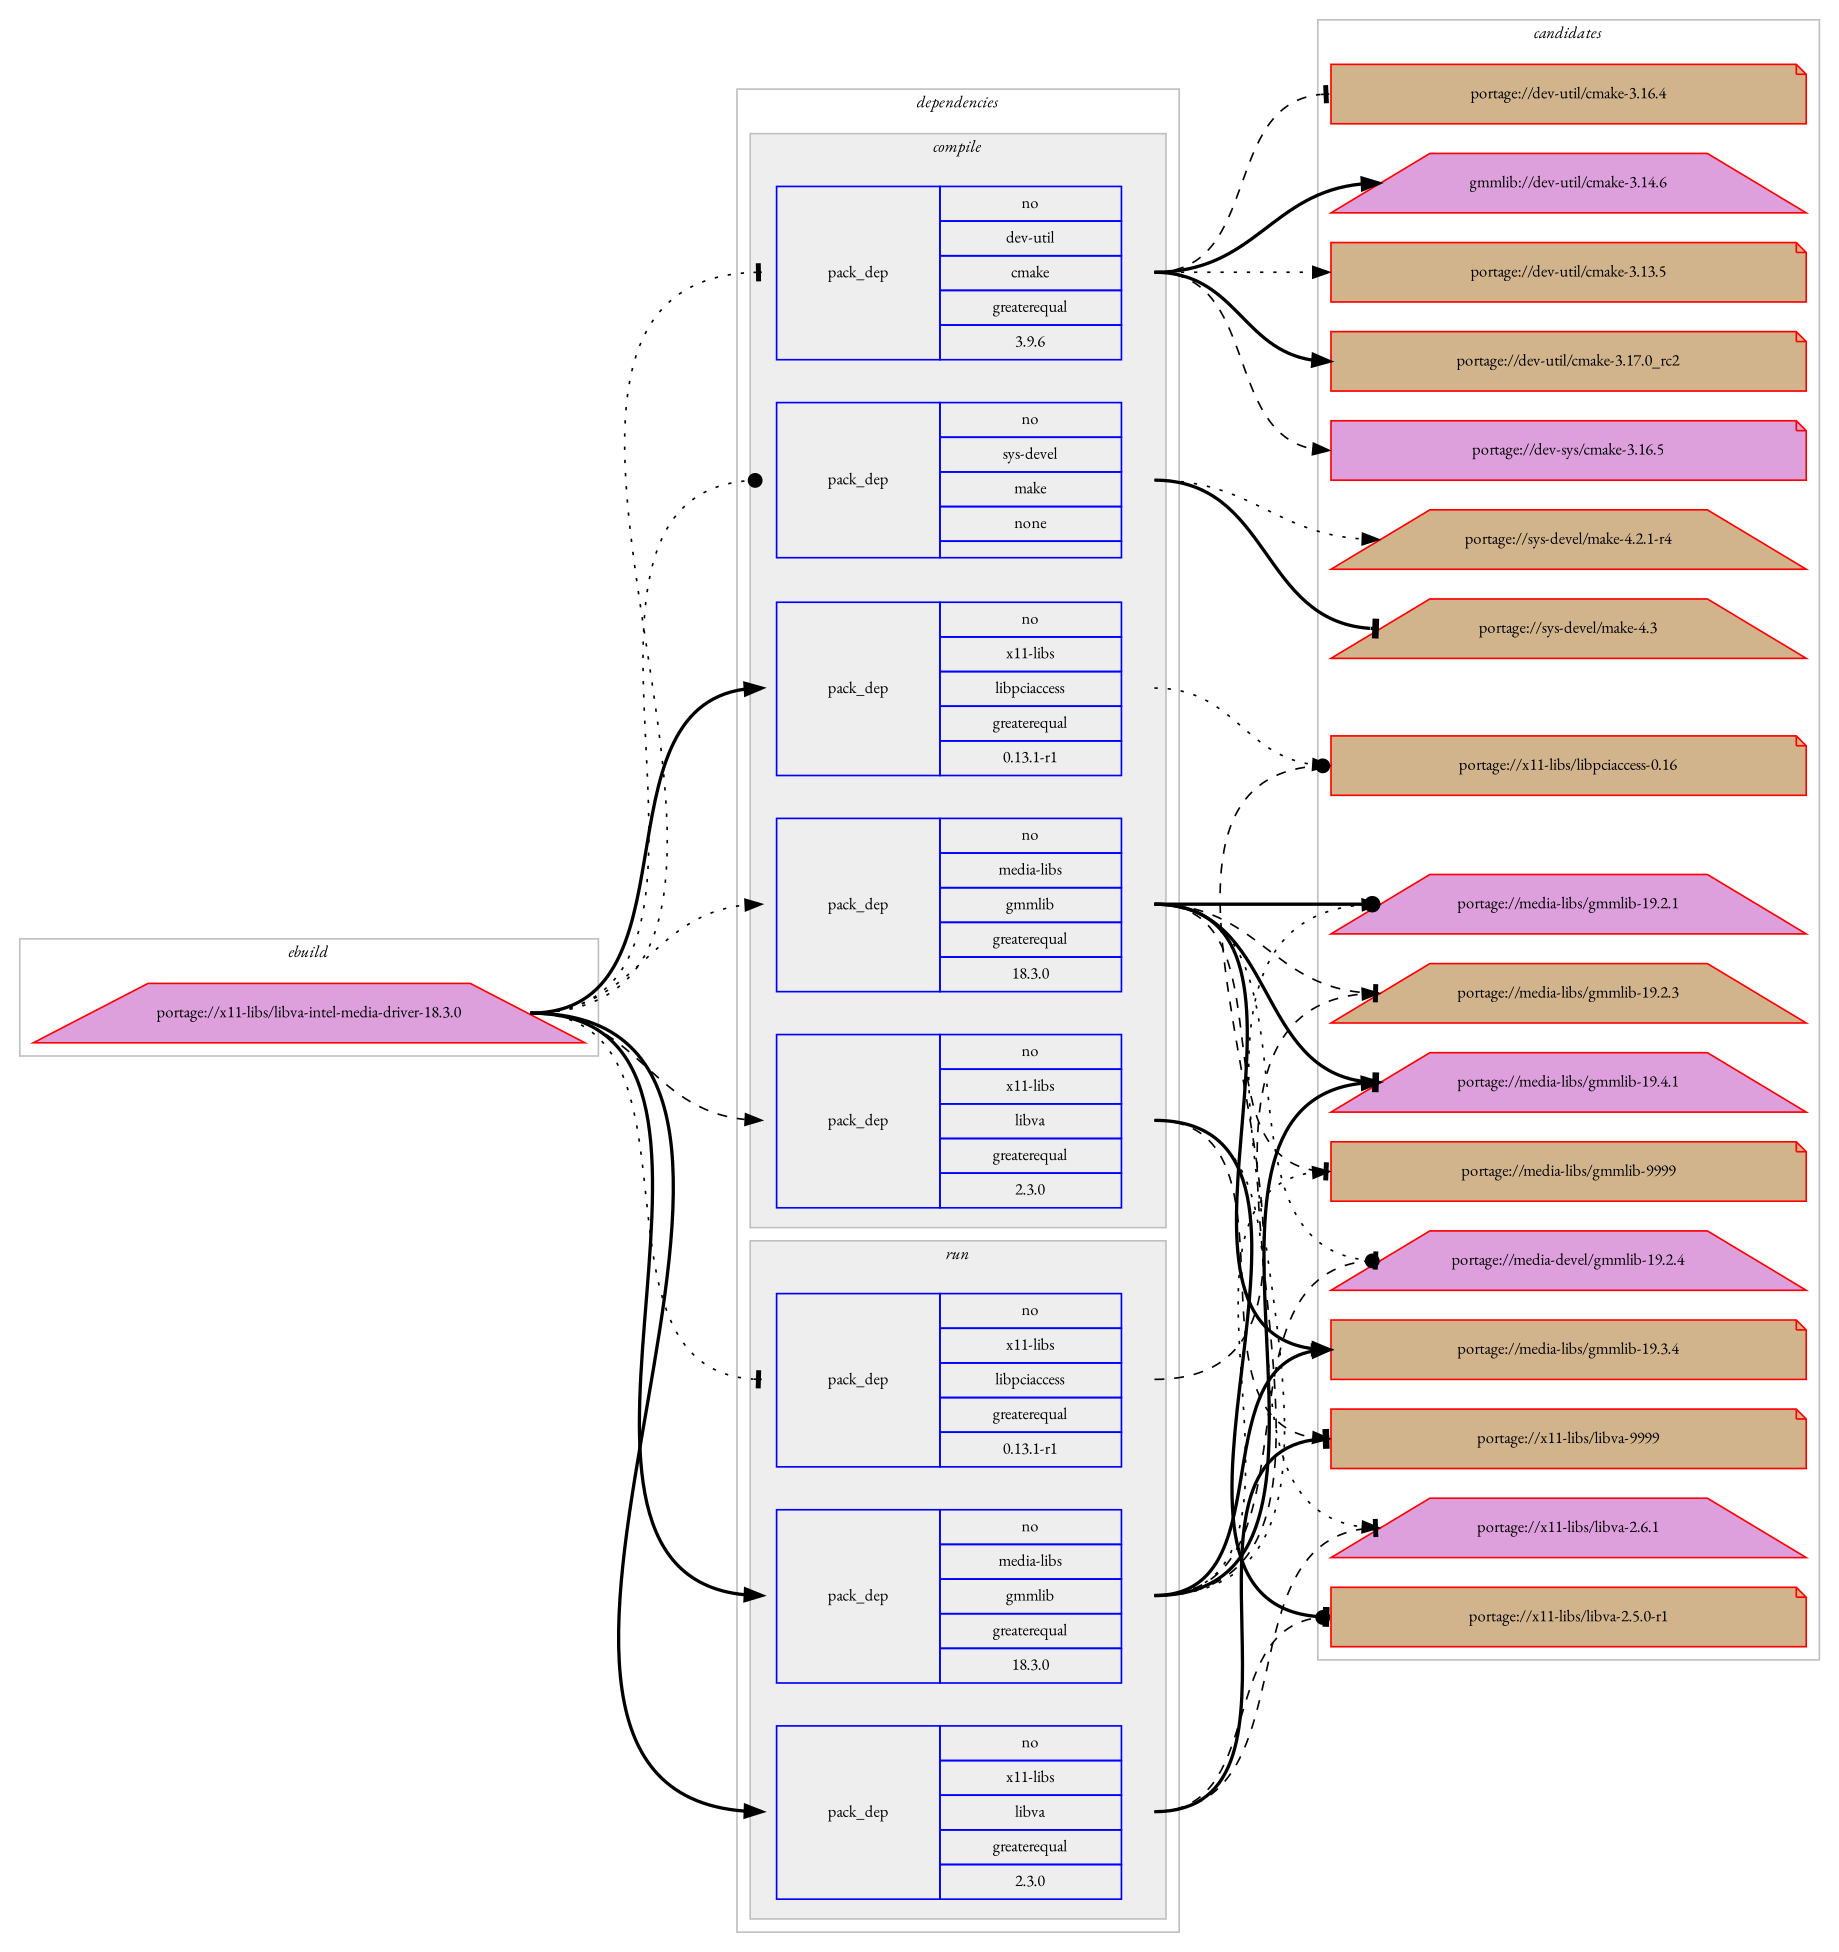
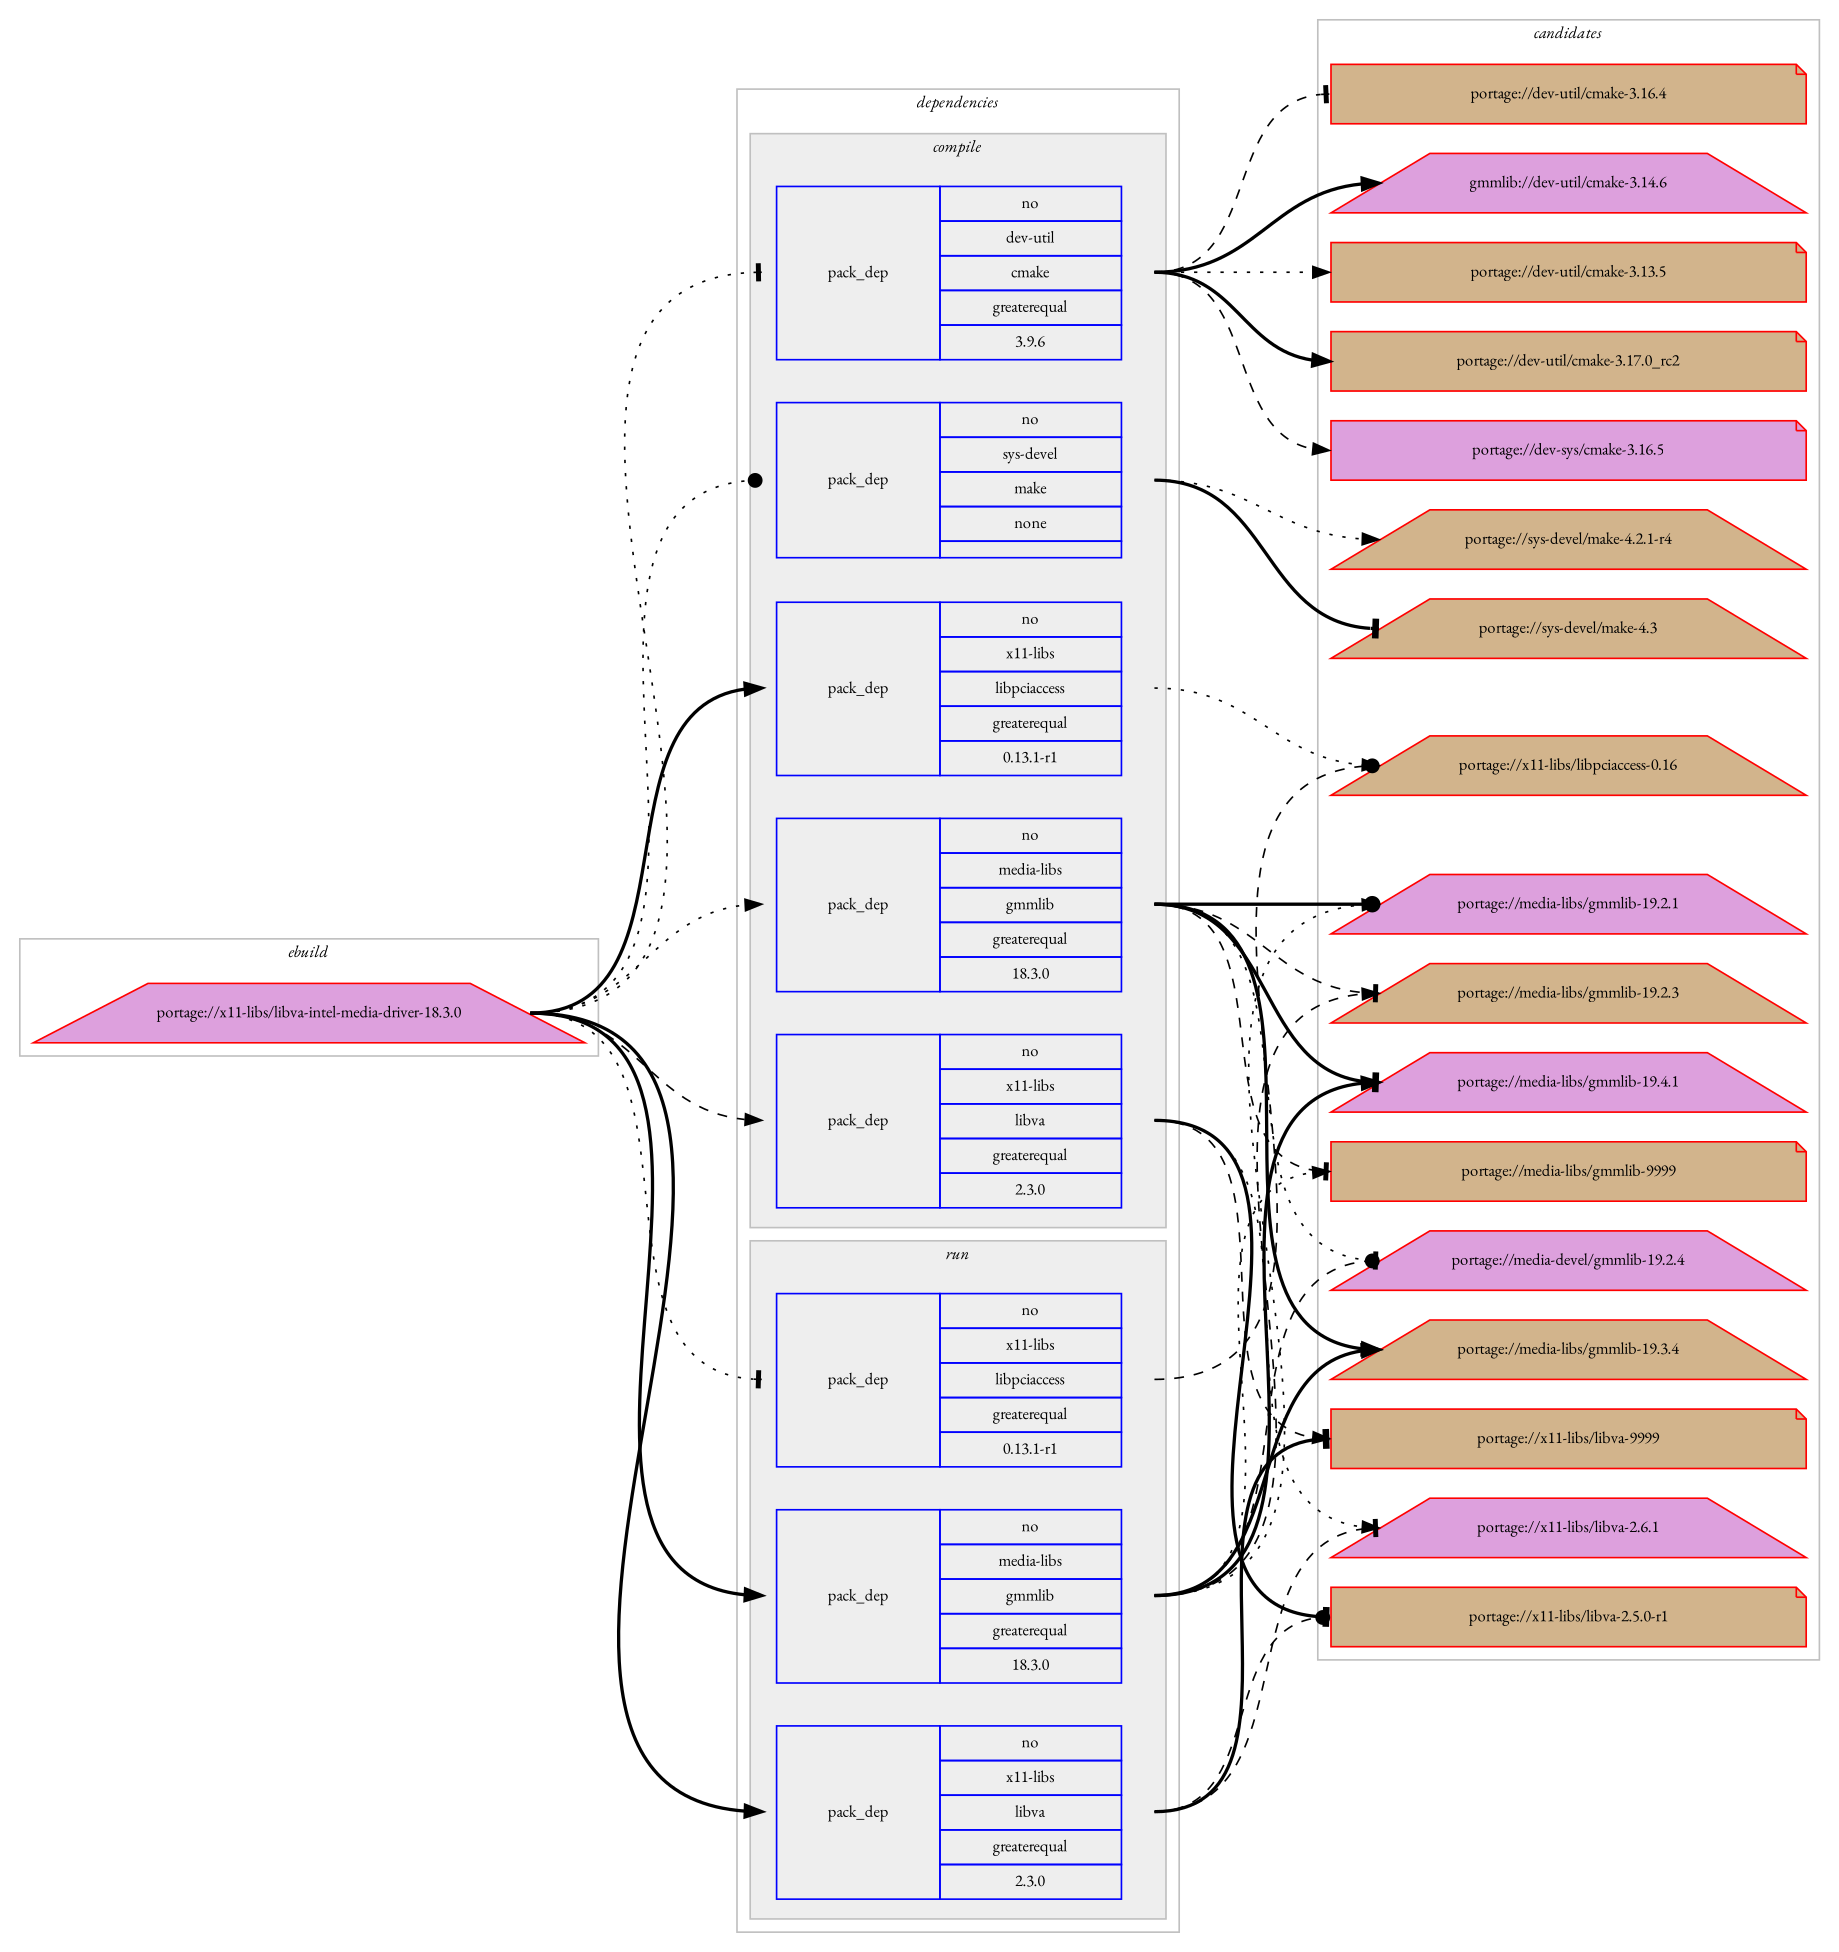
(1569, 766) -> (1569, 766)
(1569, 1350) -> (1569, 1350)
